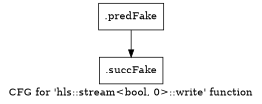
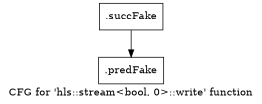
(131, 40) -> (131, 40)
